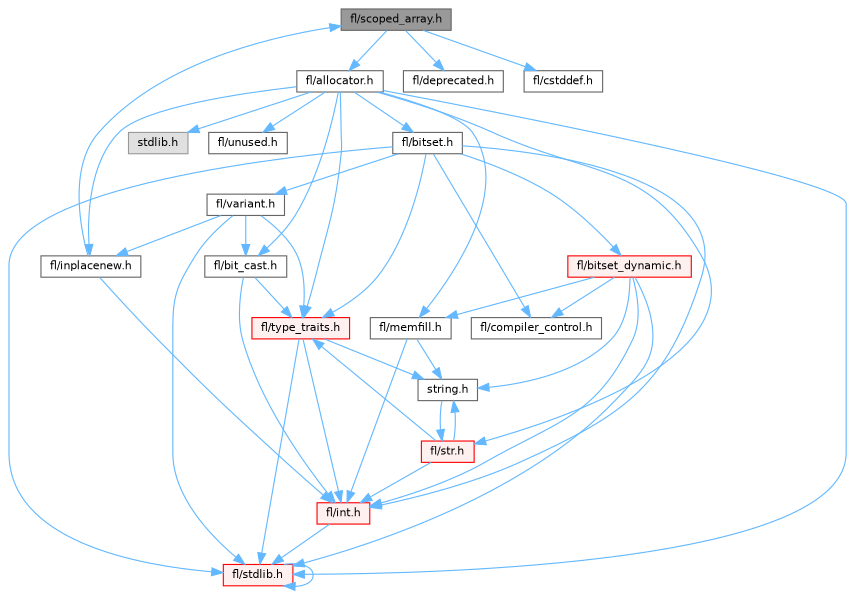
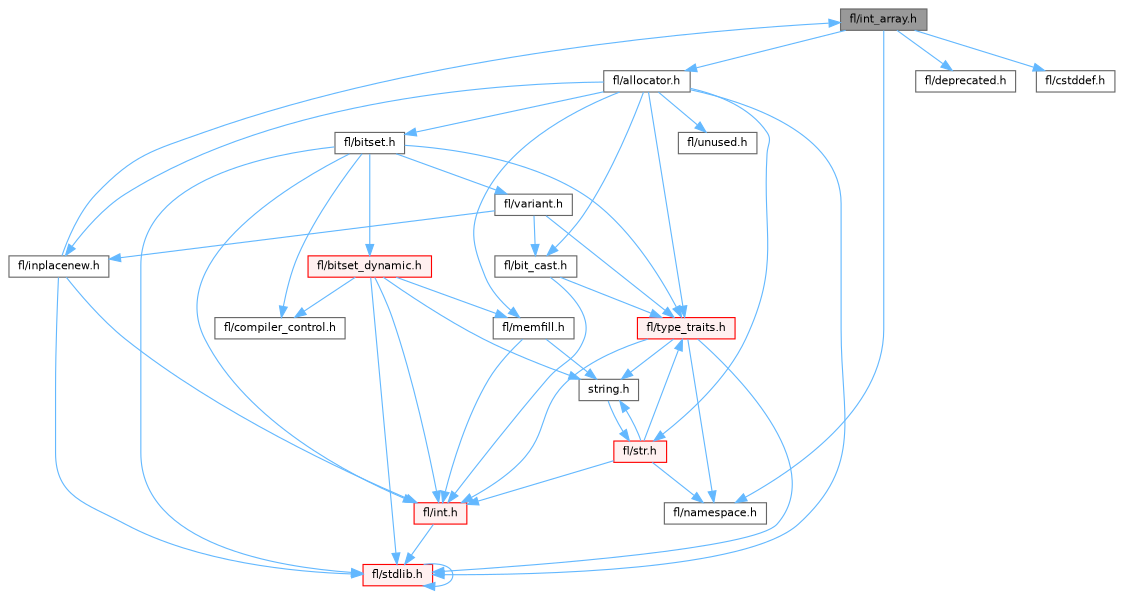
(396, 20) -> (884, 20)
(158, 143) -> none
(173, 387) -> (103, 513)
none -> (715, 513)
